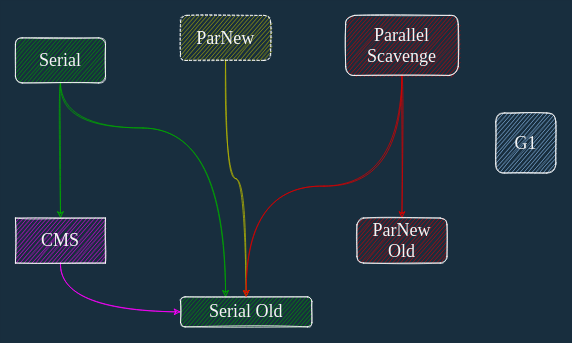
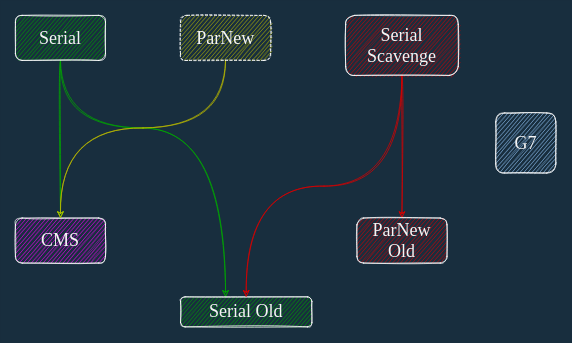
(402, 45) -> (402, 45)
(60, 60) -> (60, 38)
(525, 143) -> (525, 143)
none -> (83, 147)
(231, 169) -> none
(60, 240) -> (60, 240)
(108, 305) -> none
